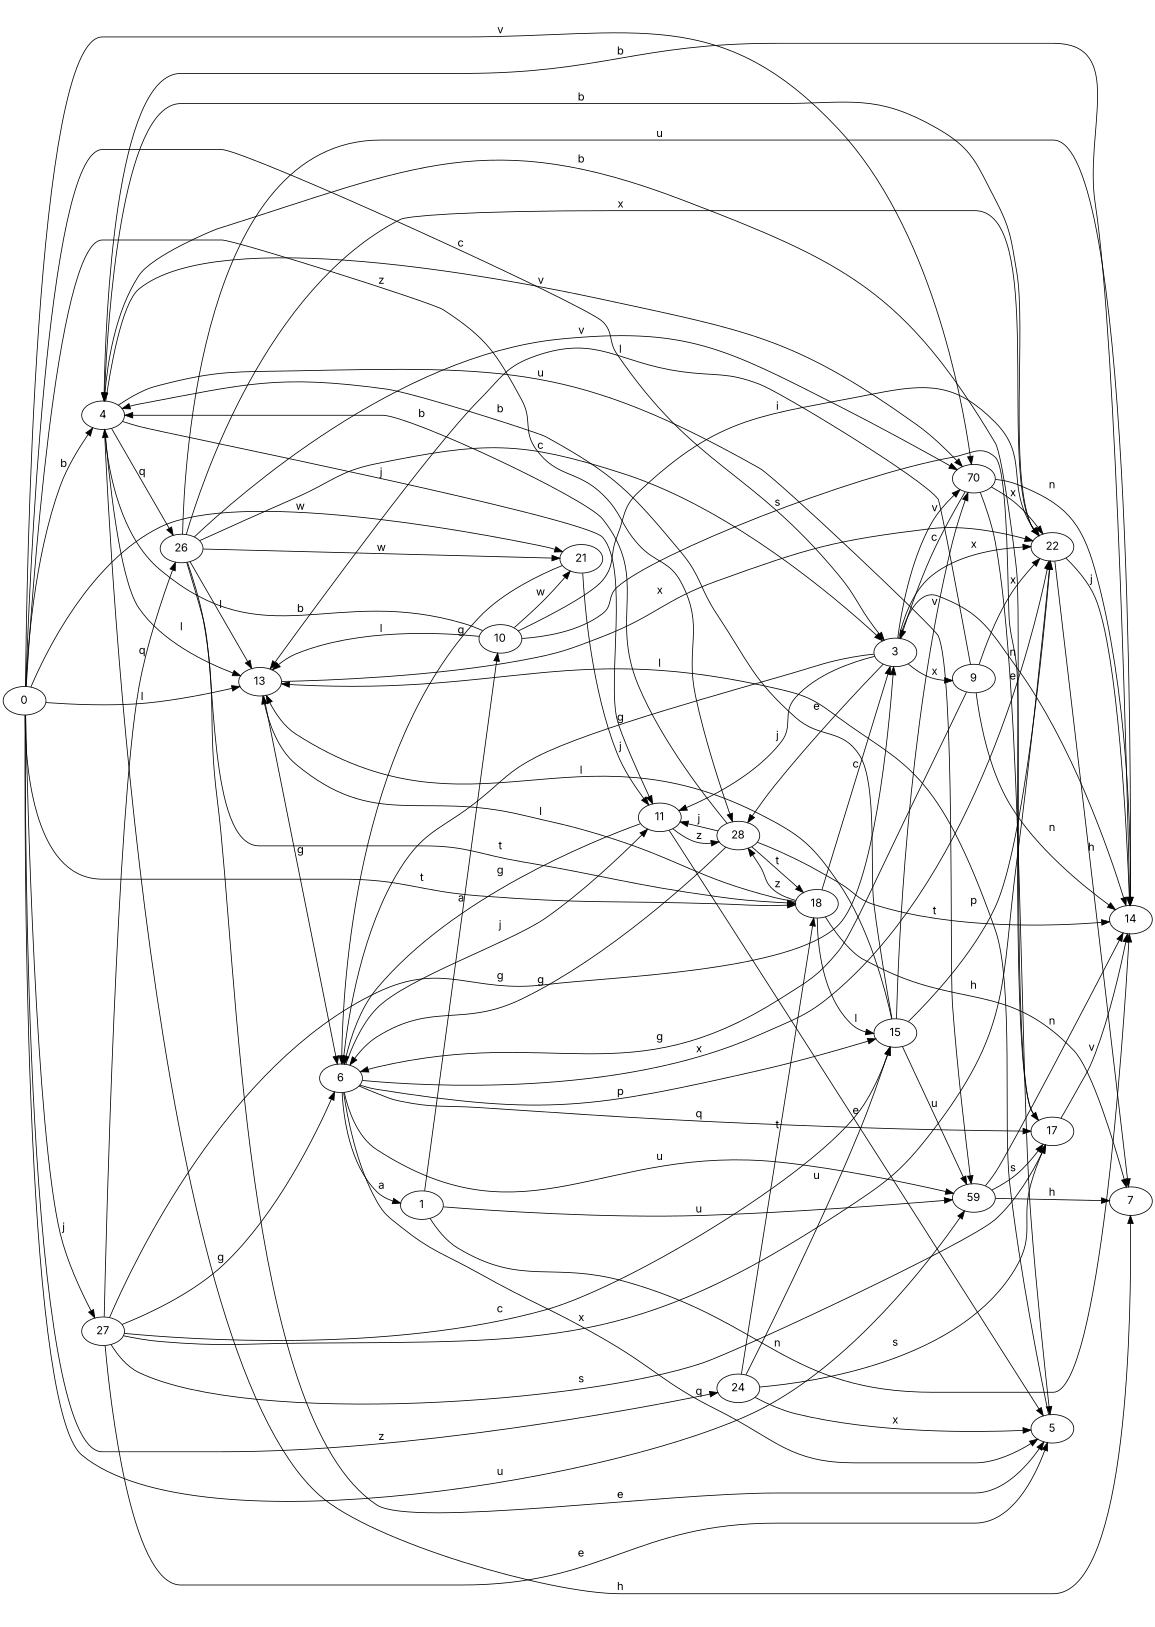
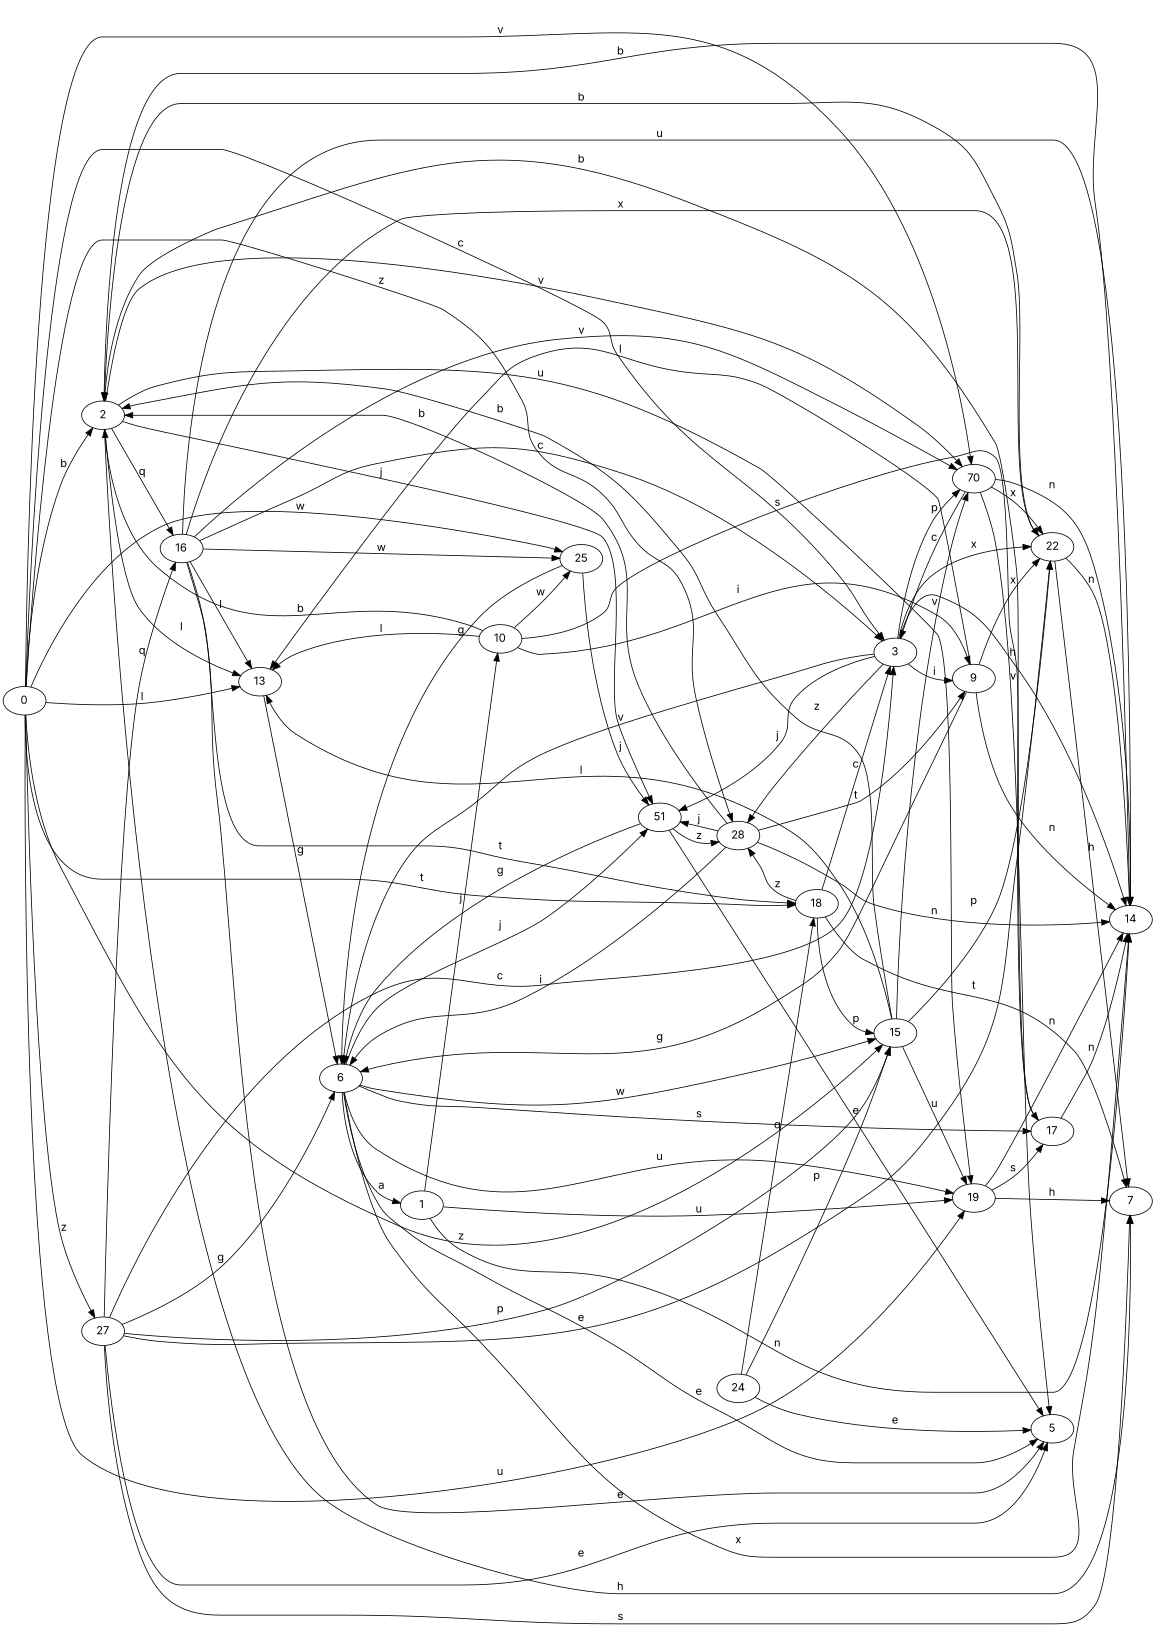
(772, 414) -> (753, 598)
(103, 415) -> (103, 415)
(935, 508) -> (935, 508)
(182, 548) -> (182, 548)
(581, 559) -> (581, 559)
(1092, 580) -> (1092, 580)
(656, 611) -> none
(1013, 653) -> (1013, 653)
(935, 672) -> (935, 672)
(1013, 677) -> (1013, 677)
(817, 707) -> (817, 707)
(621, 718) -> (621, 718)
(918, 779) -> none
(513, 813) -> none
(660, 817) -> (660, 817)
(775, 867) -> (861, 801)
(461, 899) -> (461, 899)
(935, 911) -> (935, 911)
(500, 976) -> (500, 976)
(541, 980) -> (541, 980)
(974, 986) -> (974, 986)
(812, 1010) -> (897, 1557)
(856, 1019) -> (856, 1019)
(1092, 1048) -> (1092, 1048)
(621, 1092) -> (621, 1092)
(699, 1114) -> (699, 1114)
(778, 1125) -> (778, 1125)
(817, 1176) -> (817, 1176)
(974, 1198) -> (974, 1198)
(64, 1228) -> (64, 1228)
(500, 1309) -> (500, 1309)
(581, 1318) -> (581, 1318)
(955, 1328) -> none
(604, 1385) -> (692, 1624)
(699, 1392) -> (699, 1392)
(69, 1393) -> (340, 1198)
(895, 1420) -> (895, 1420)
